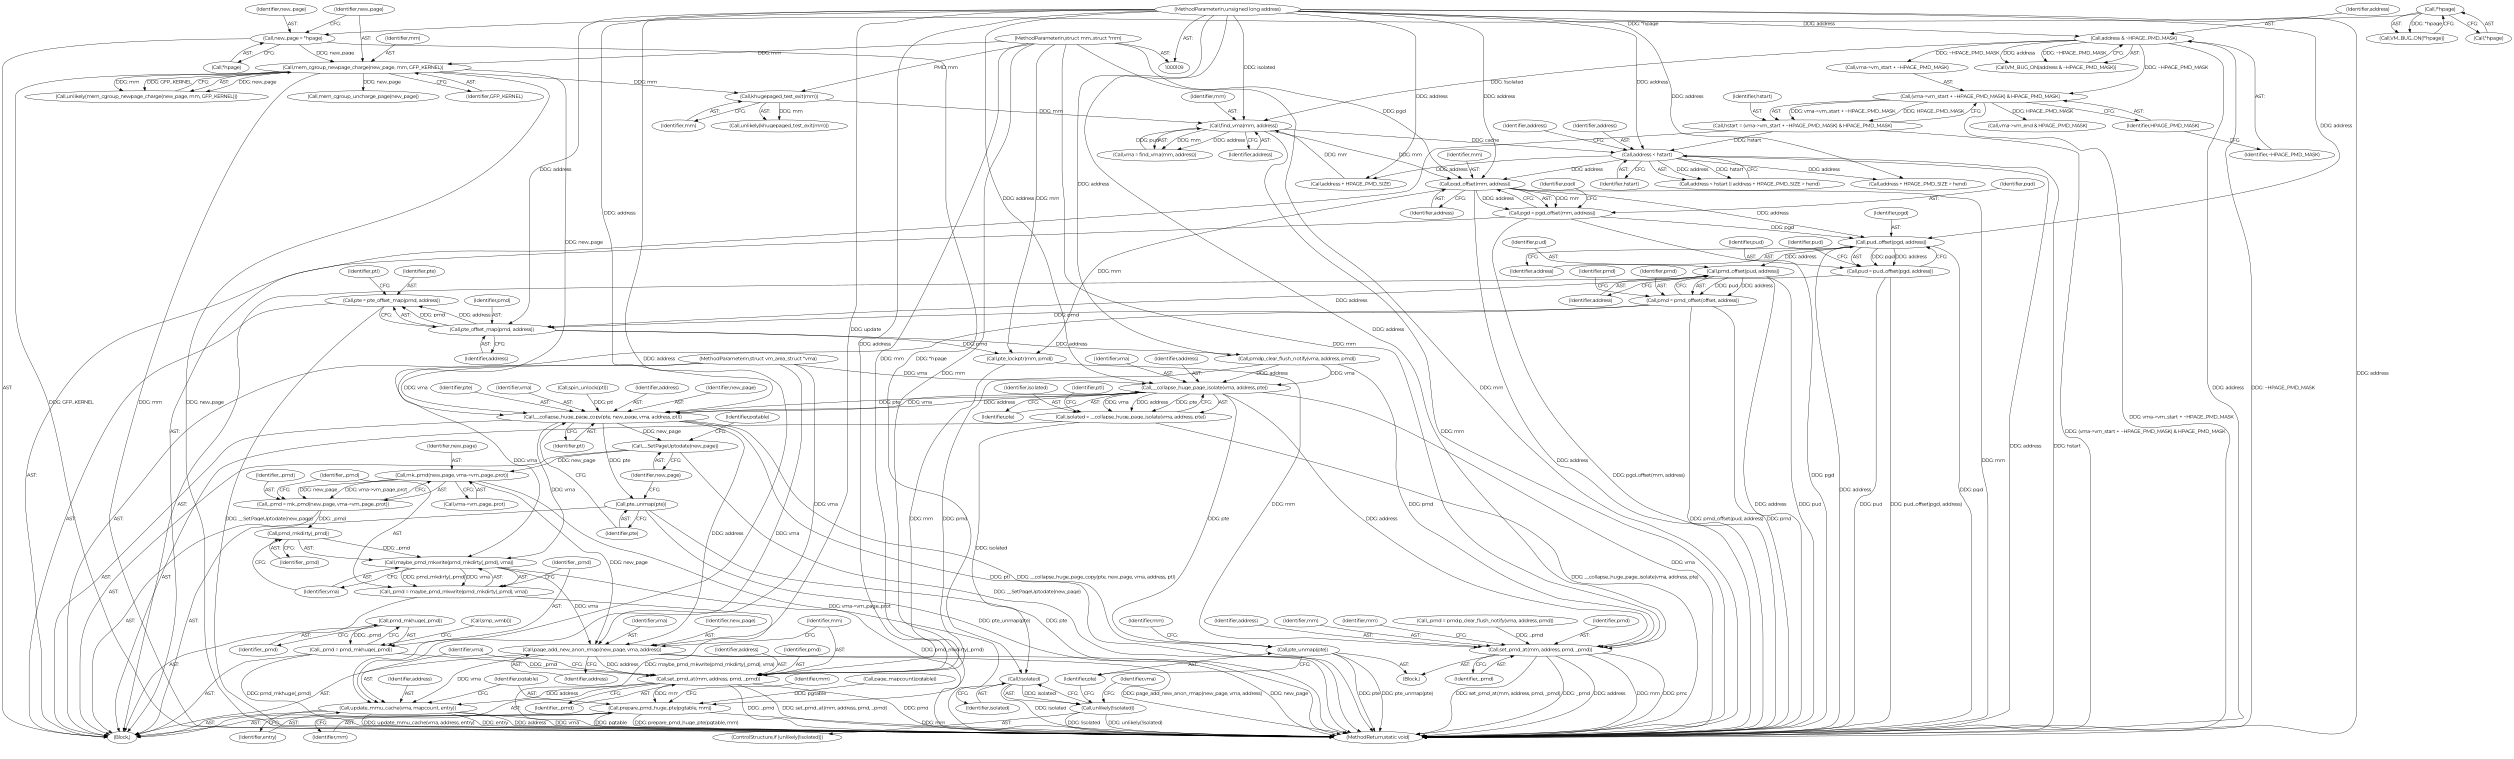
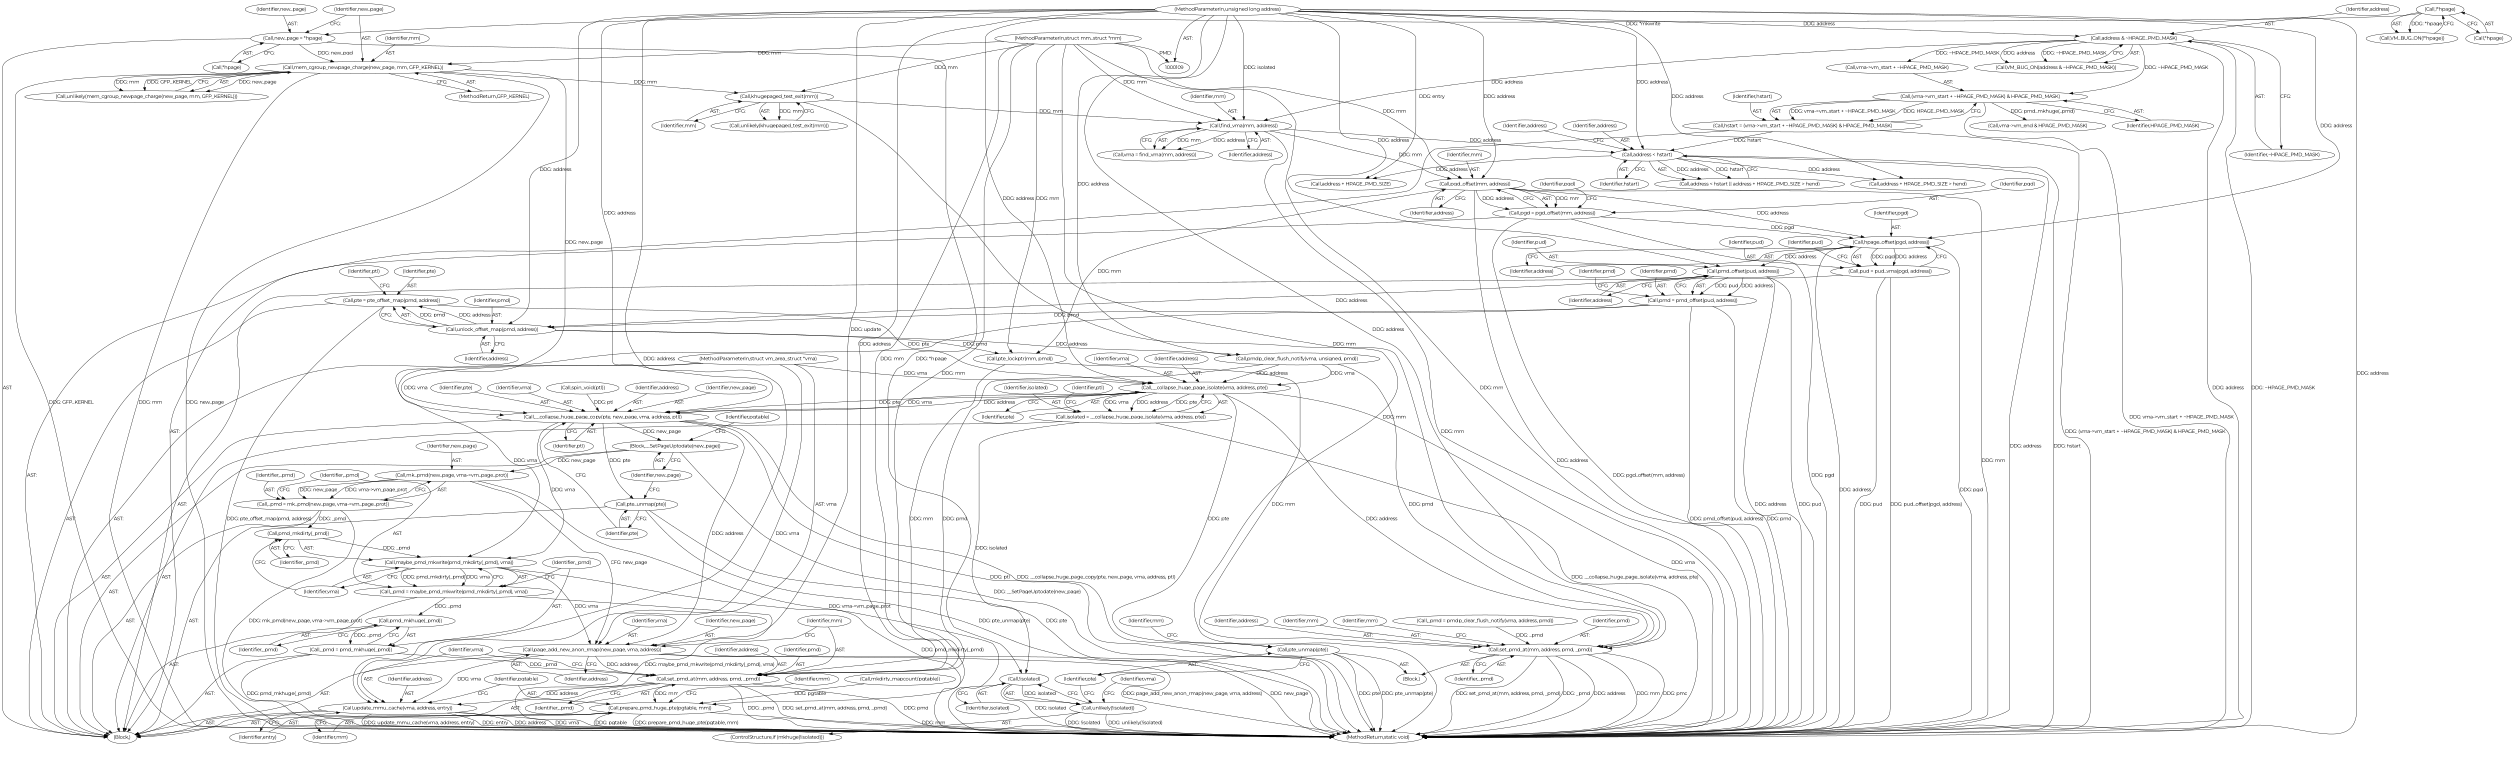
(1643, 24) -> (1643, 24)
(335, 53) -> (335, 53)
(1166, 53) -> (1166, 53)
(946, 68) -> (946, 68)
(1507, 82) -> (1507, 82)
(363, 97) -> none
(494, 97) -> (494, 97)
(1432, 97) -> (1432, 97)
(1394, 111) -> (1394, 111)
(2043, 111) -> (2043, 111)
none -> (804, 113)
(2221, 140) -> (2276, 59)
(1148, 141) -> (1148, 141)
(1485, 141) -> (1485, 141)
(1313, 151) -> (1140, 93)
(1565, 169) -> none
none -> (1338, 205)
(1891, 242) -> (1891, 242)
(1890, 272) -> (1890, 272)
(1693, 301) -> (1693, 301)
none -> (763, 313)
(492, 330) -> (492, 330)
(1297, 359) -> (1297, 359)
none -> (1390, 363)
(583, 388) -> (583, 388)
(675, 446) -> (675, 446)
(475, 505) -> none
(826, 505) -> (826, 505)
(269, 519) -> (269, 519)
(629, 563) -> (629, 563)
(499, 577) -> (499, 577)
none -> (433, 606)
(491, 621) -> none
(900, 679) -> (900, 679)
(398, 708) -> (398, 708)
none -> (650, 729)
(777, 737) -> (777, 737)
